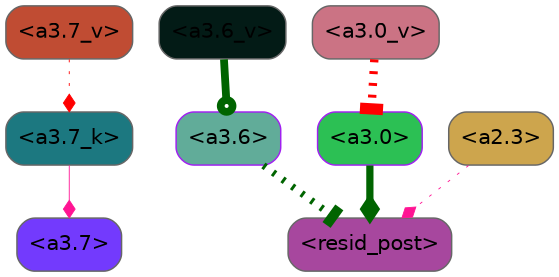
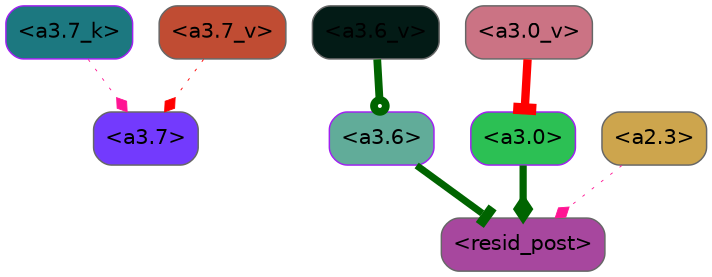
(69, 77) -> (189, 78)
(373, 82) -> (526, 82)
(69, 139) -> (69, 32)
(69, 183) -> (102, 78)
(296, 189) -> (449, 189)
